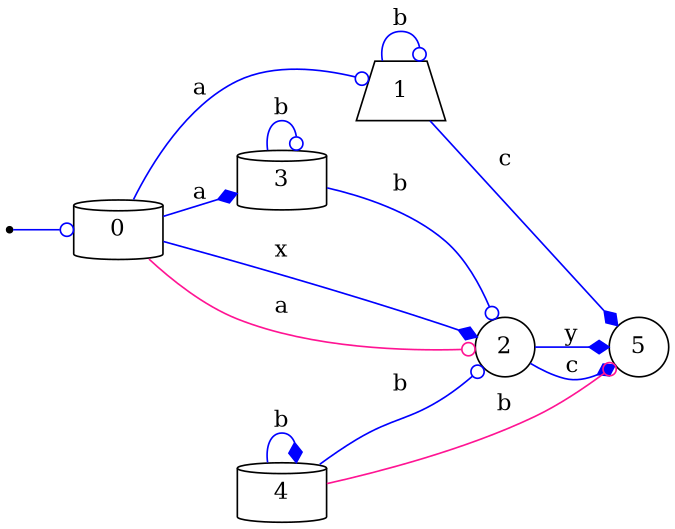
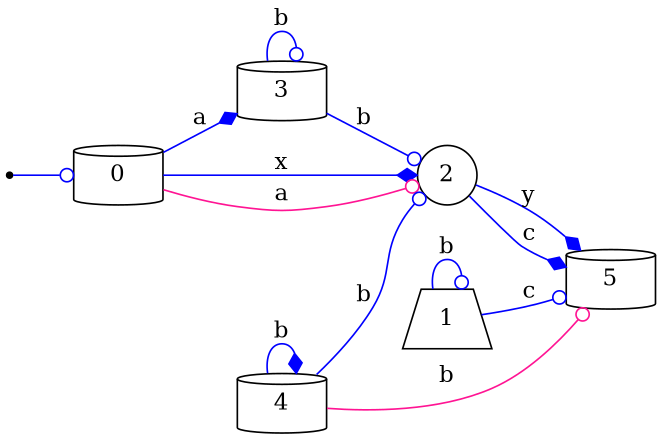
(220, 91) -> none
(517, 216) -> (518, 308)
(639, 347) -> (611, 279)
